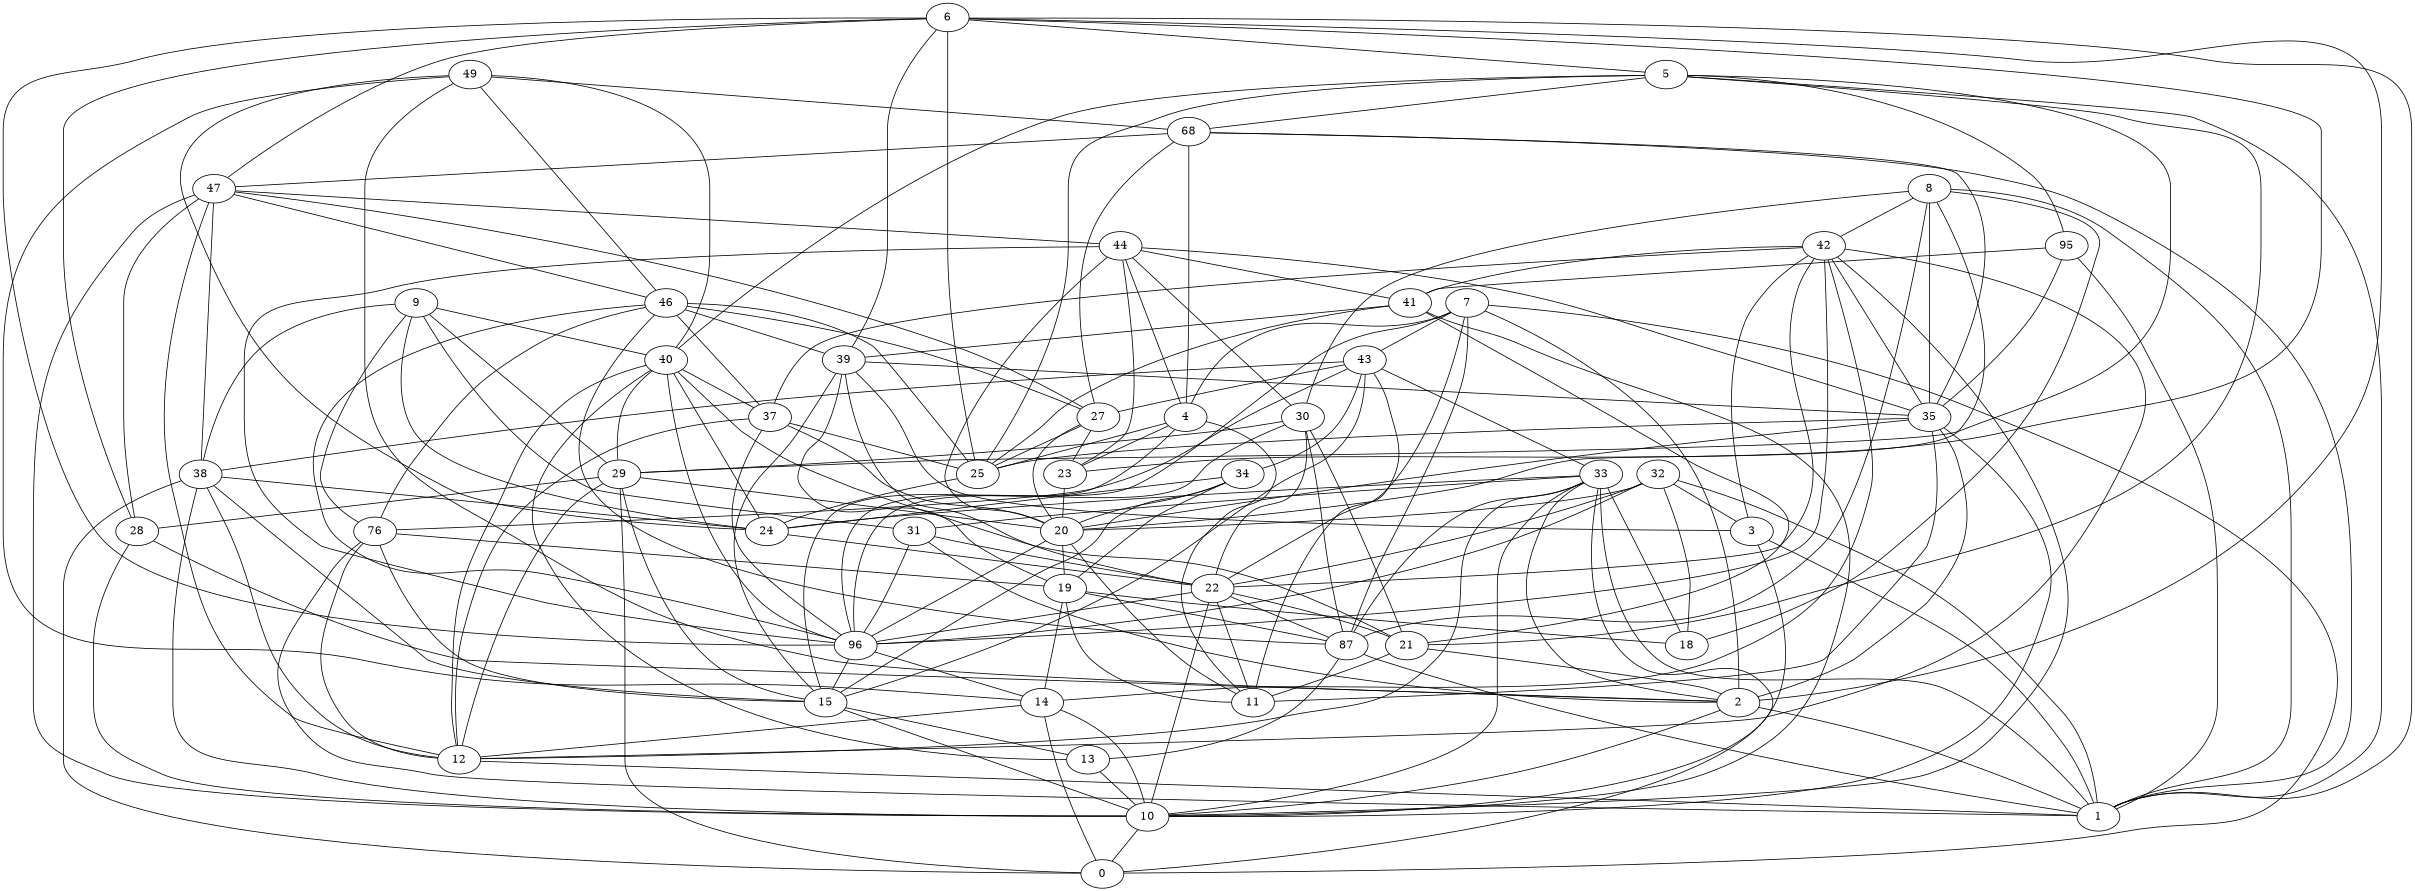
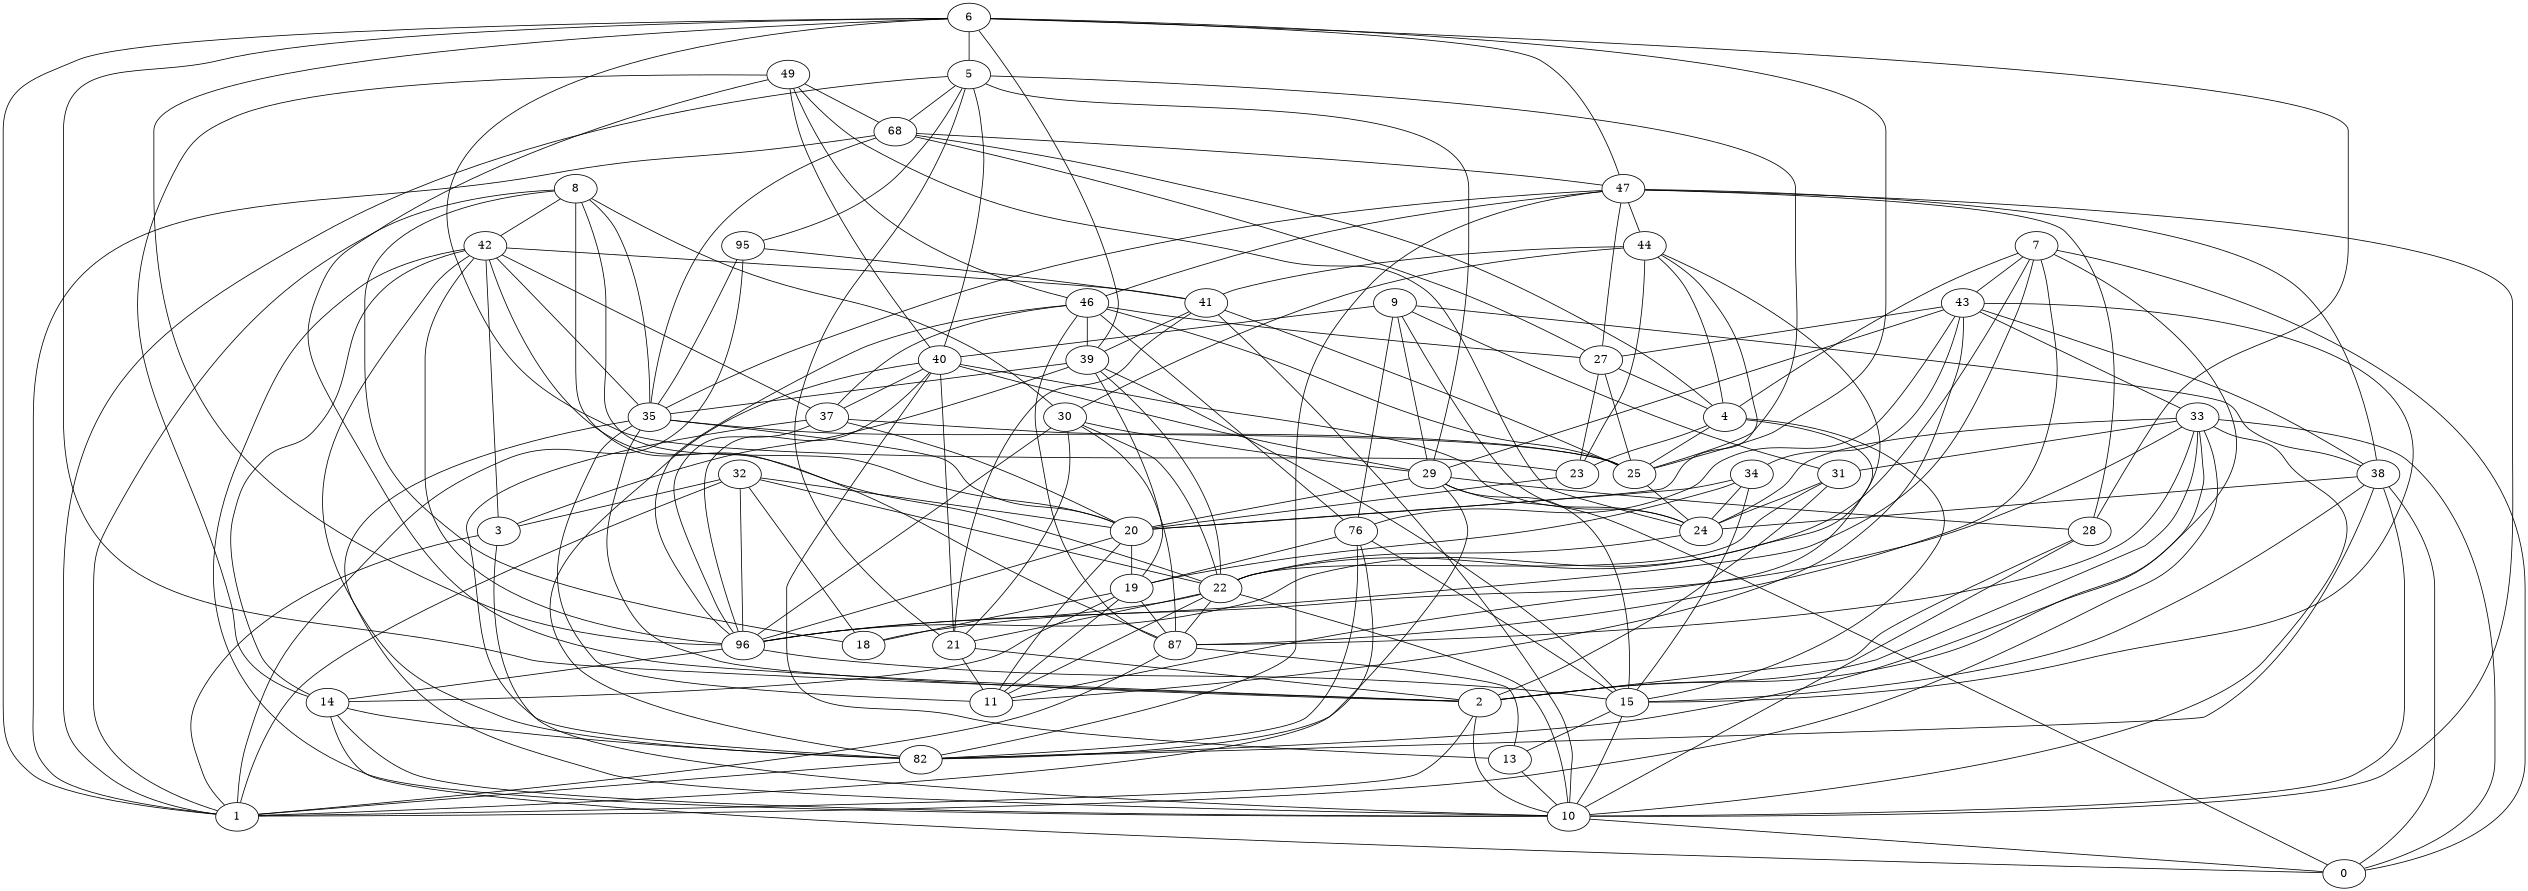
(1533, 297) -> (1122, 251)
none -> (1709, 385)
(1034, 466) -> (1663, 389)
(889, 590) -> (1770, 503)
(459, 760) -> (921, 760)
